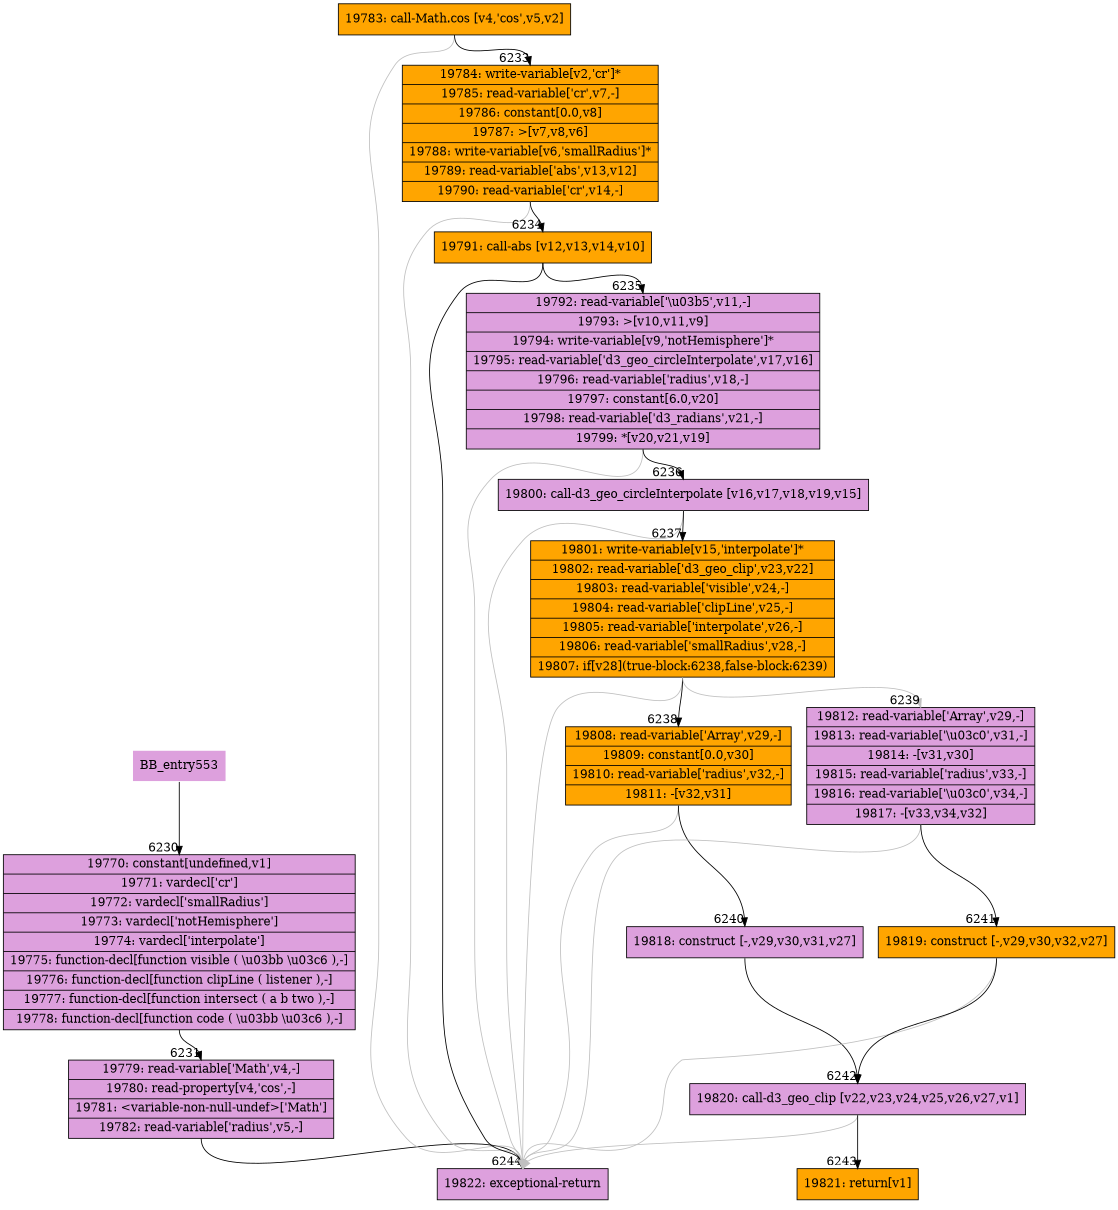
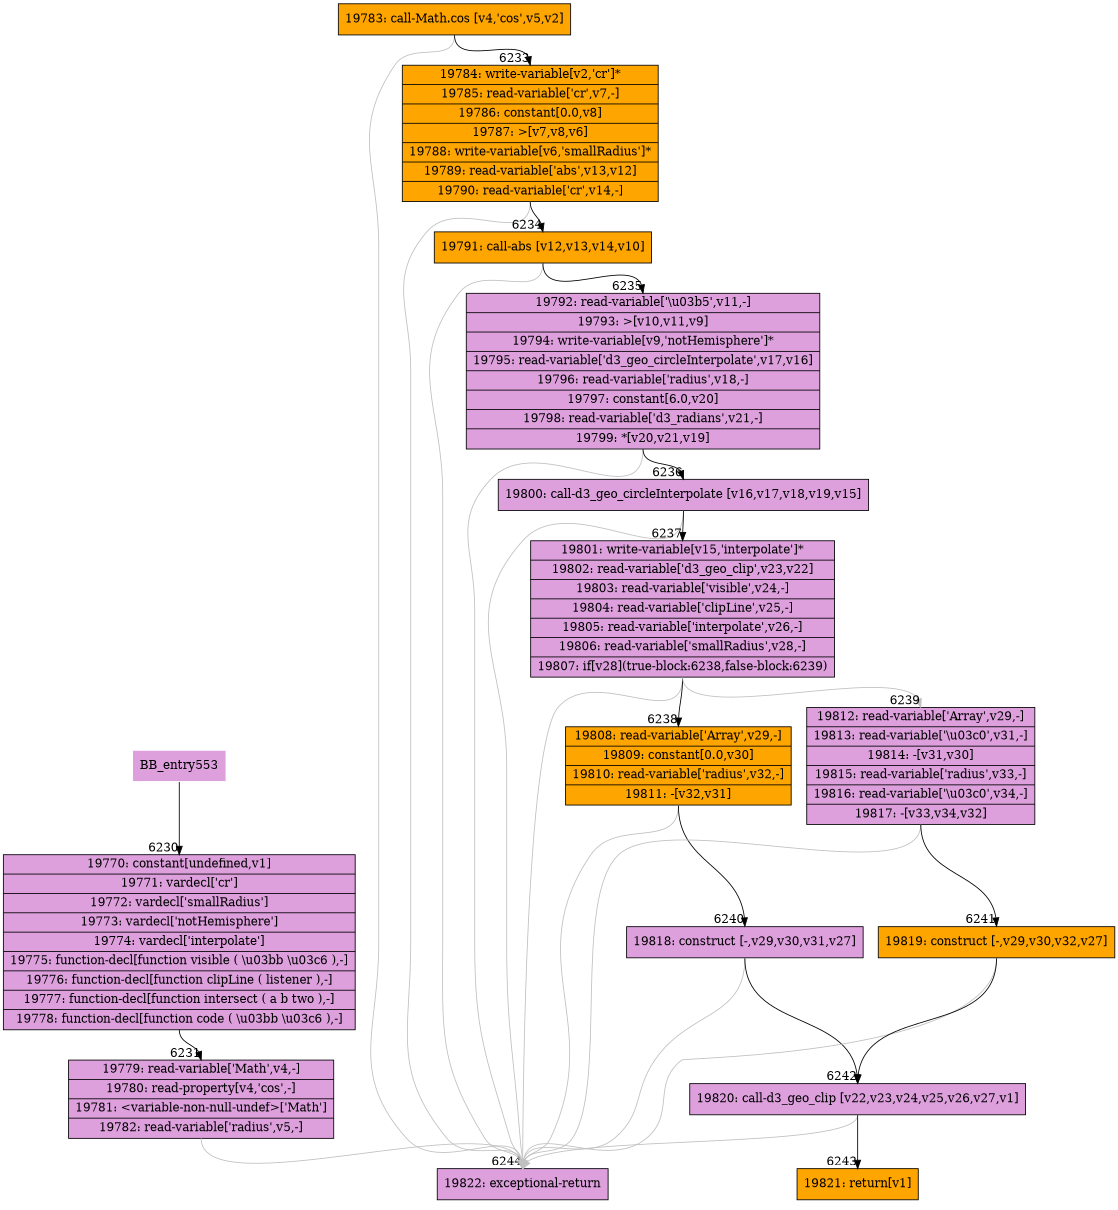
(683, 609) -> (683, 609)
(443, 688) -> (443, 688)
none -> (644, 1080)
(358, 1154) -> (358, 1154)
